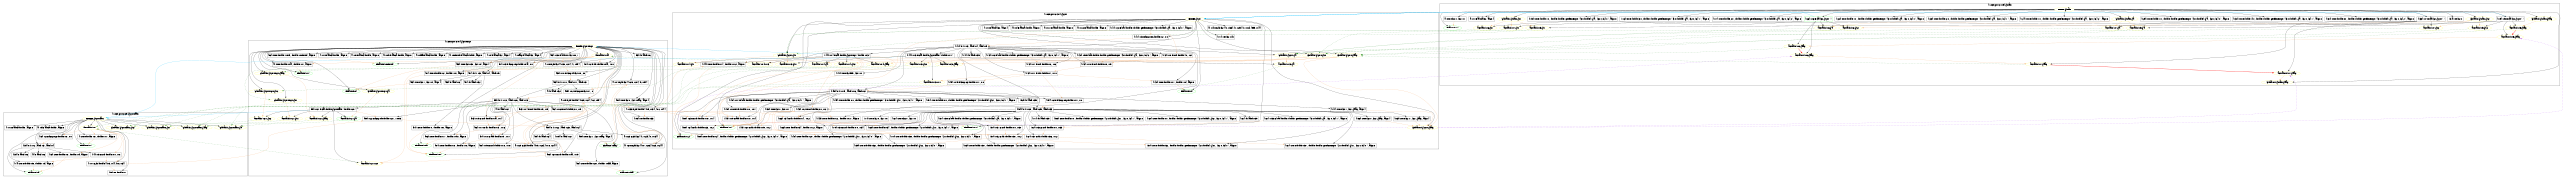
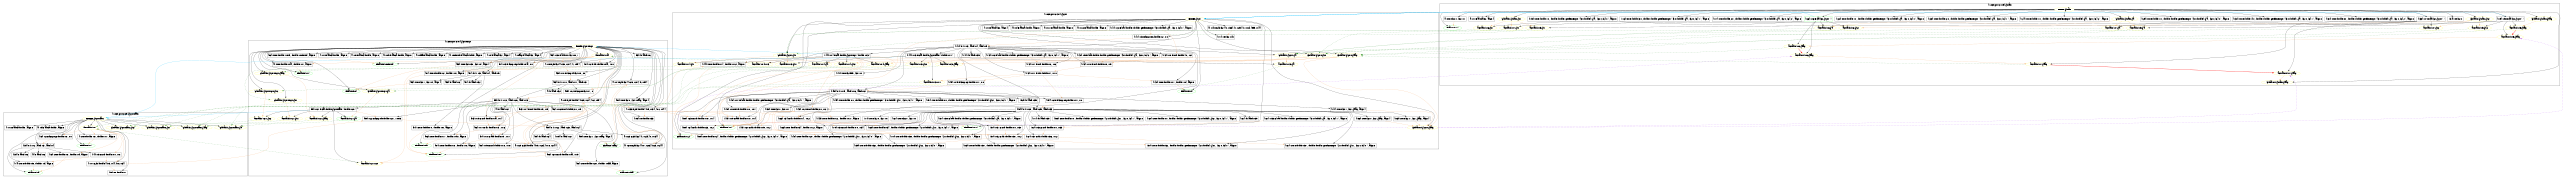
none -> (605, 87)
